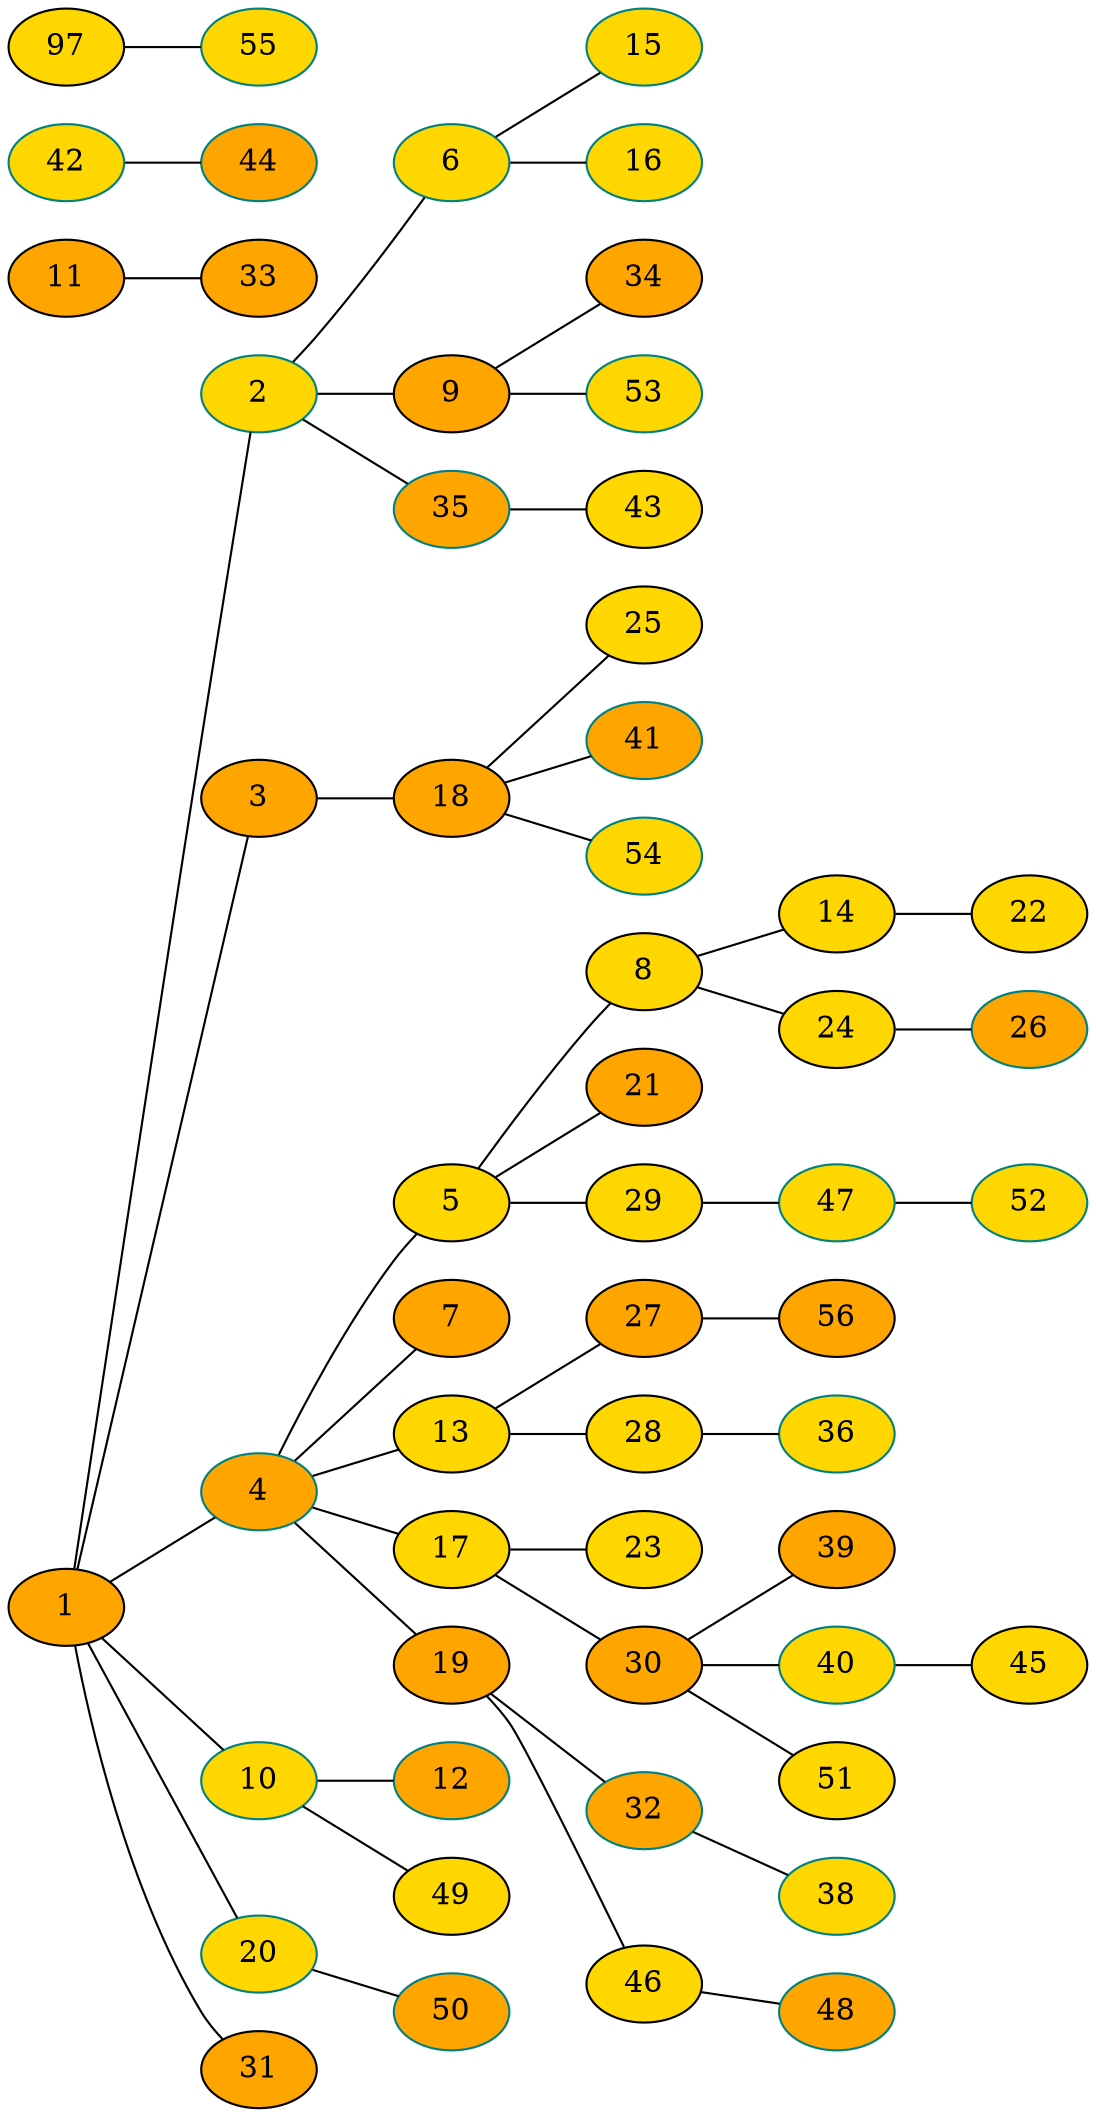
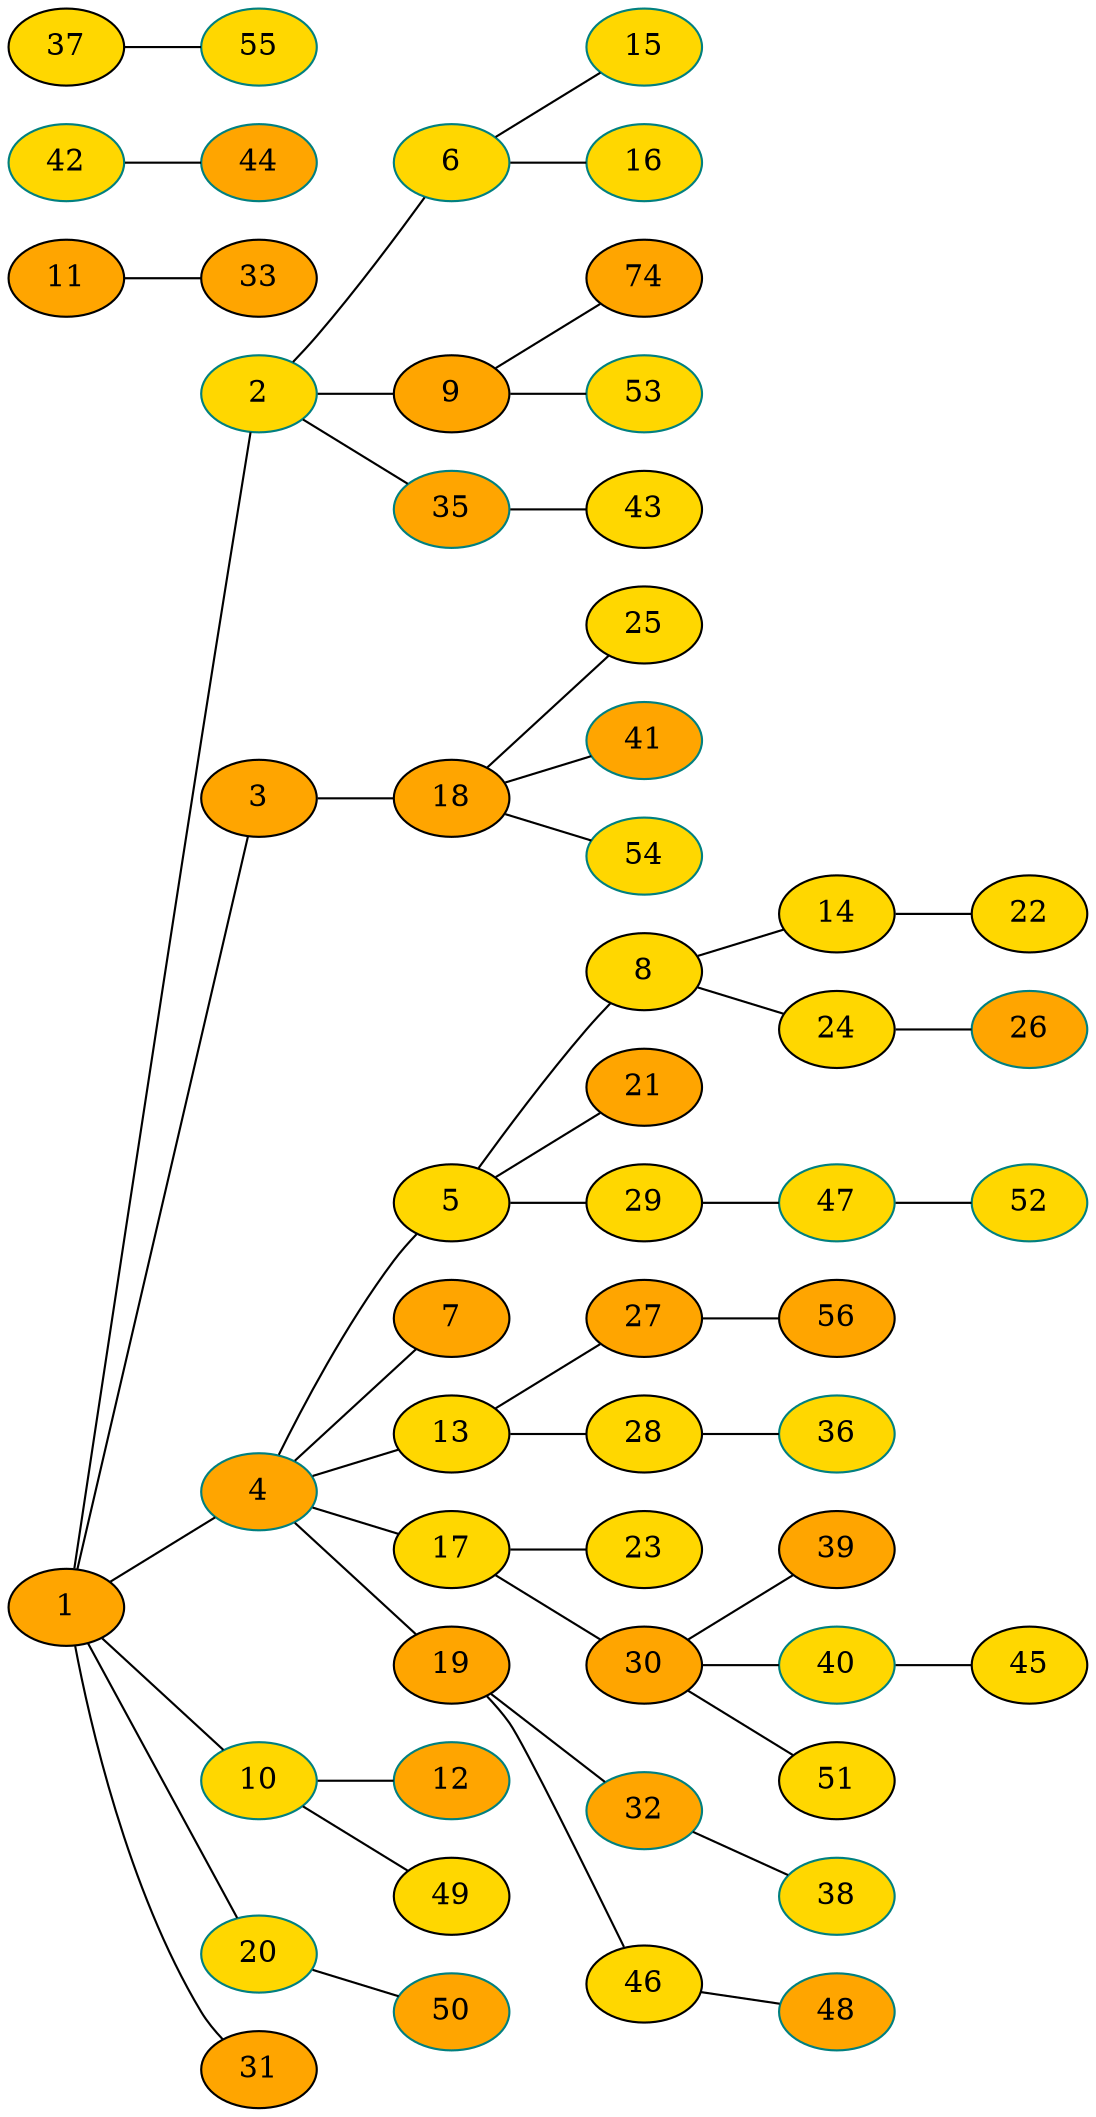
(66, 47) -> (66, 47)
(644, 278) -> (644, 278)
